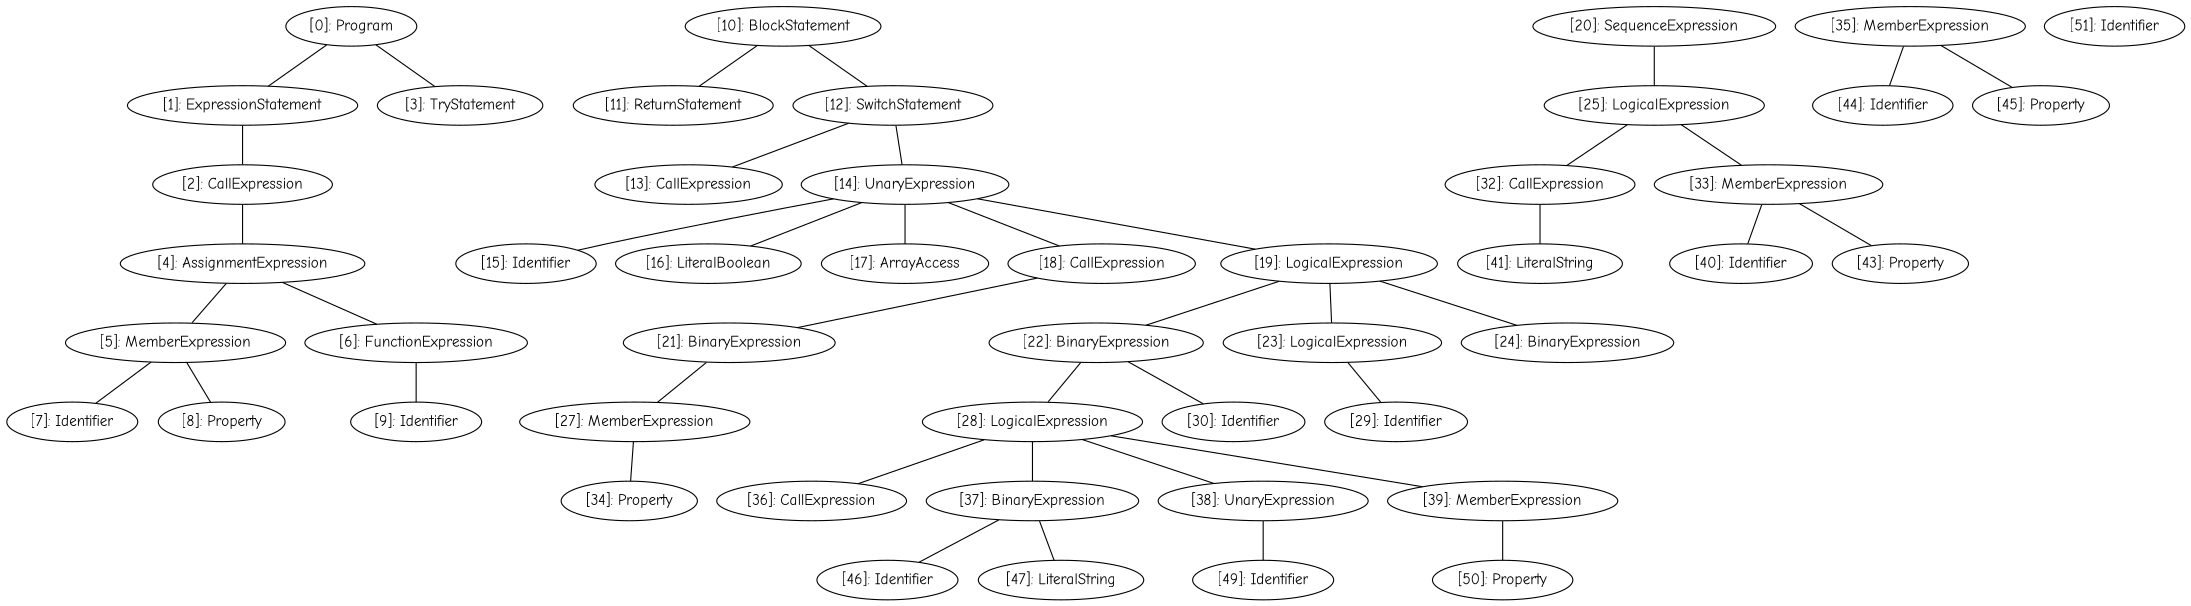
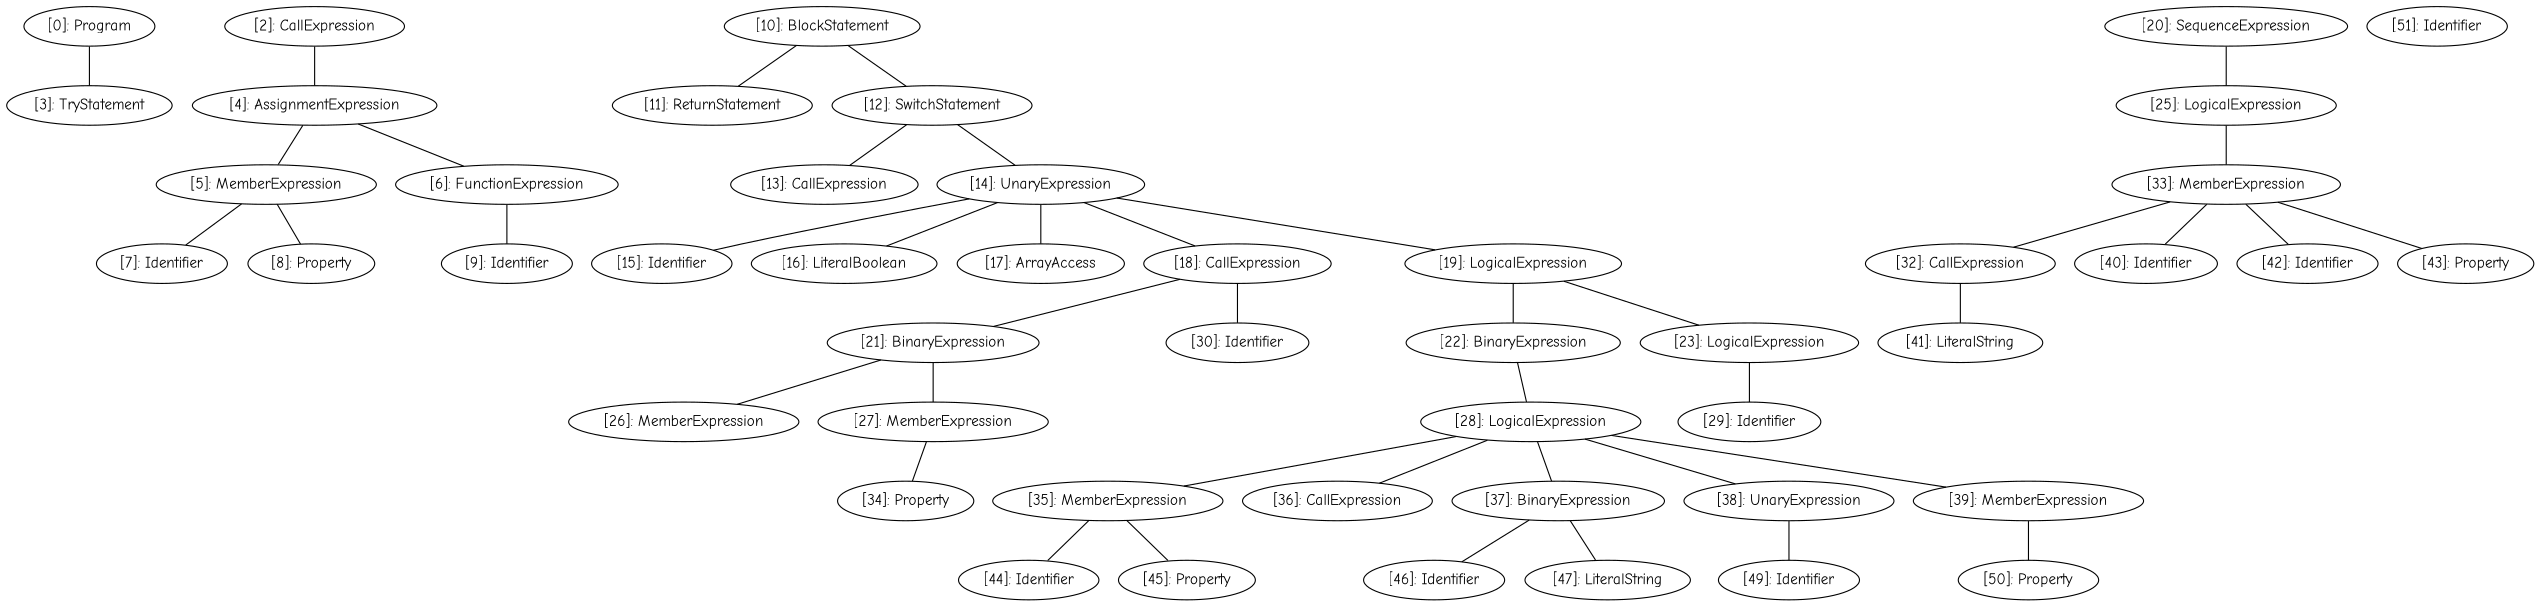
(243, 105) -> none
(1597, 145) -> (2092, 225)
none -> (2308, 264)
(1567, 343) -> none
(1166, 383) -> (1237, 303)
none -> (684, 422)
none -> (1320, 461)
